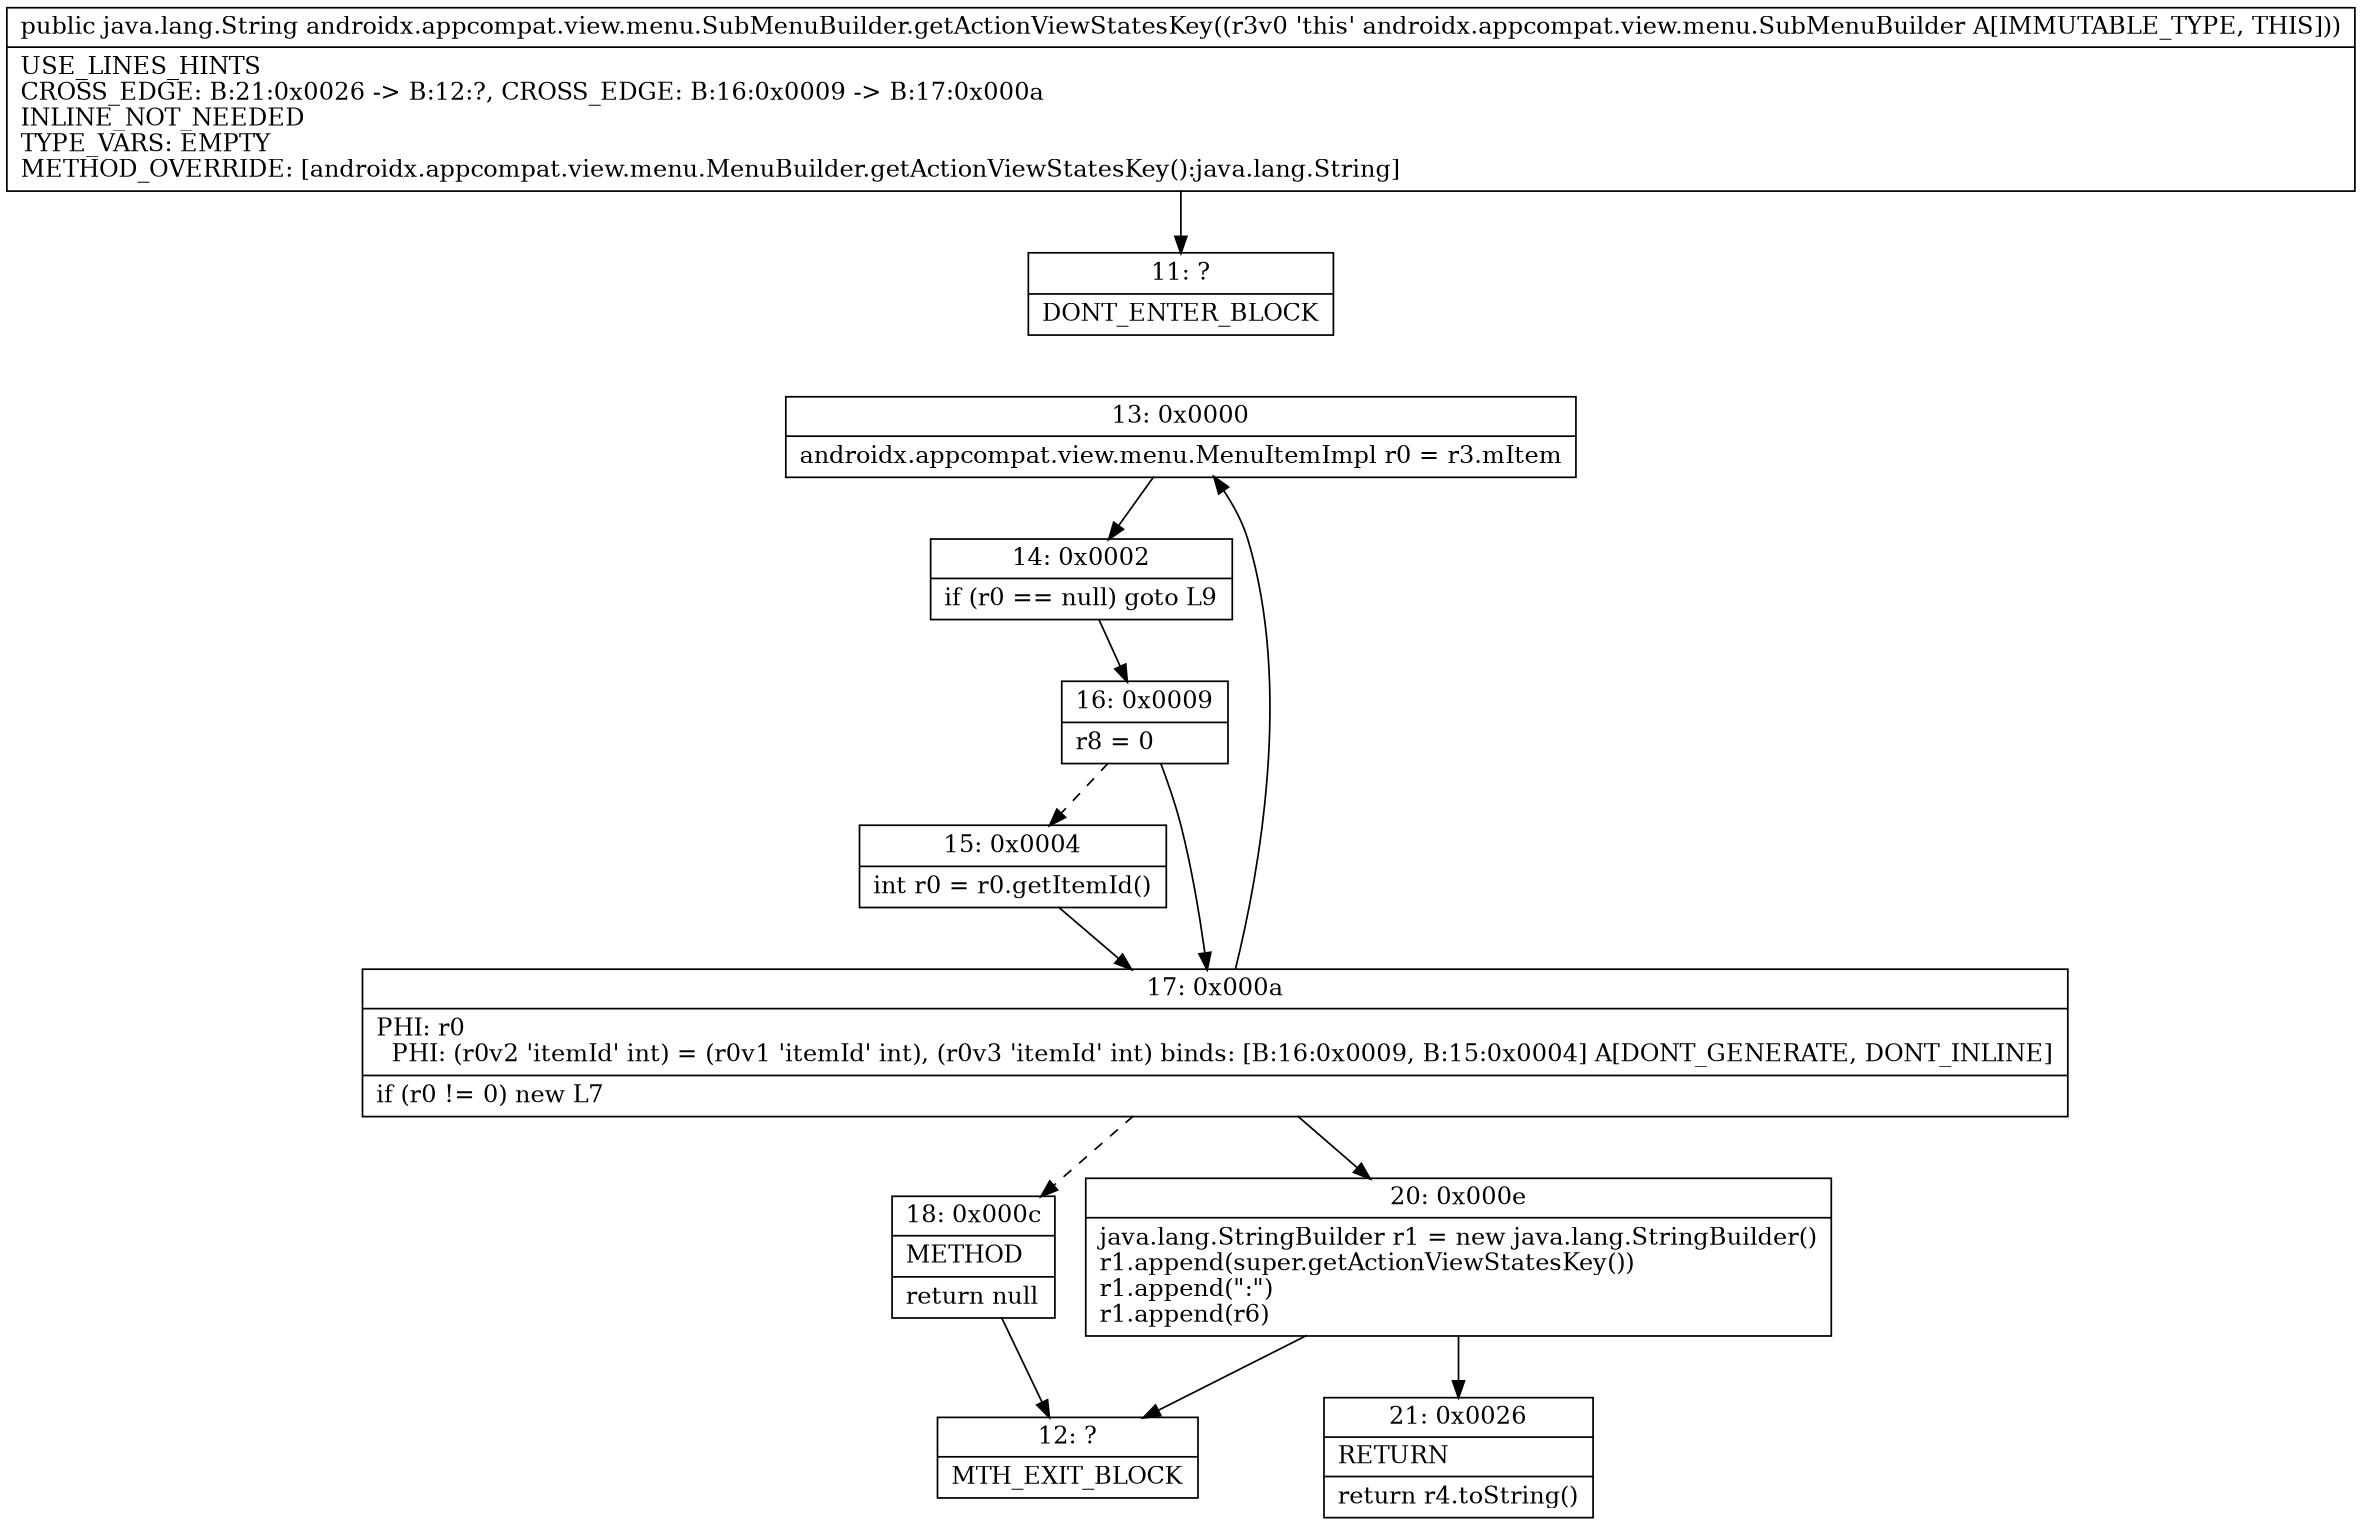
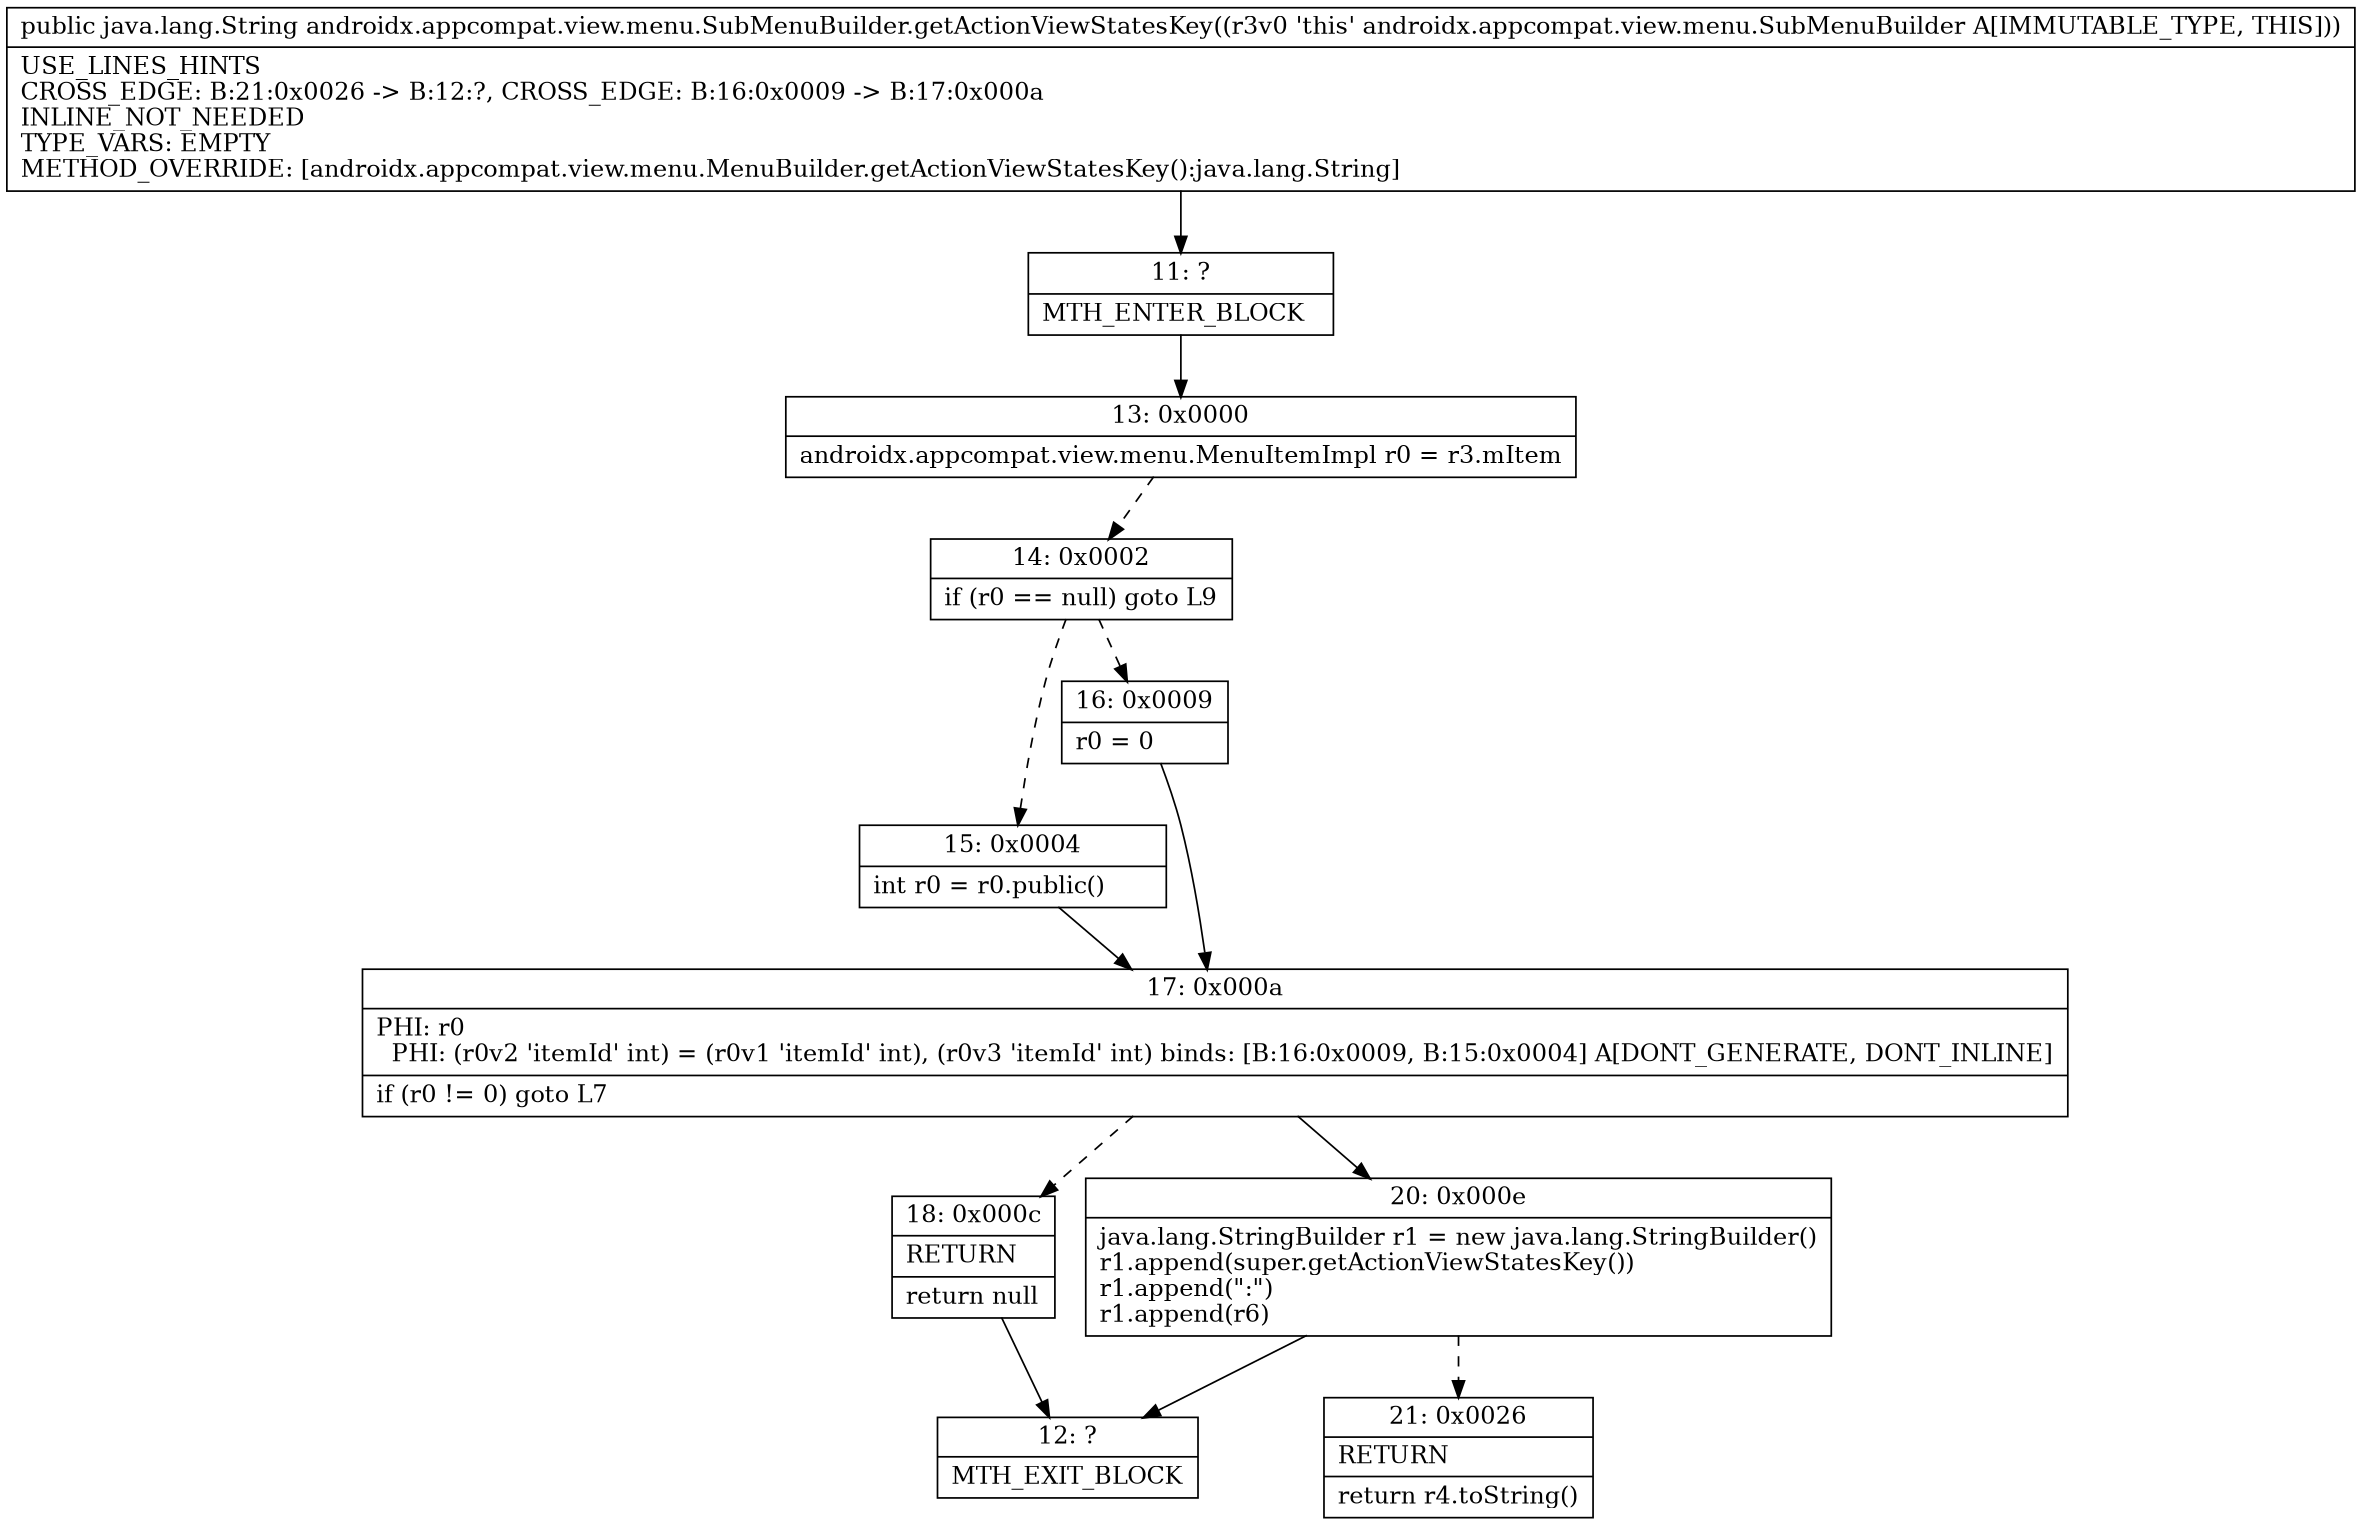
(1181, 314) -> (1174, 314)
(1136, 501) -> (1136, 501)
(1109, 643) -> (1109, 643)
(1269, 728) -> (1181, 357)
(1115, 742) -> (1115, 742)
(1085, 788) -> (1038, 712)
(1013, 886) -> (990, 886)
(490, 1095) -> (493, 1095)
(965, 1255) -> (961, 1255)
(1459, 1358) -> (1459, 1358)
